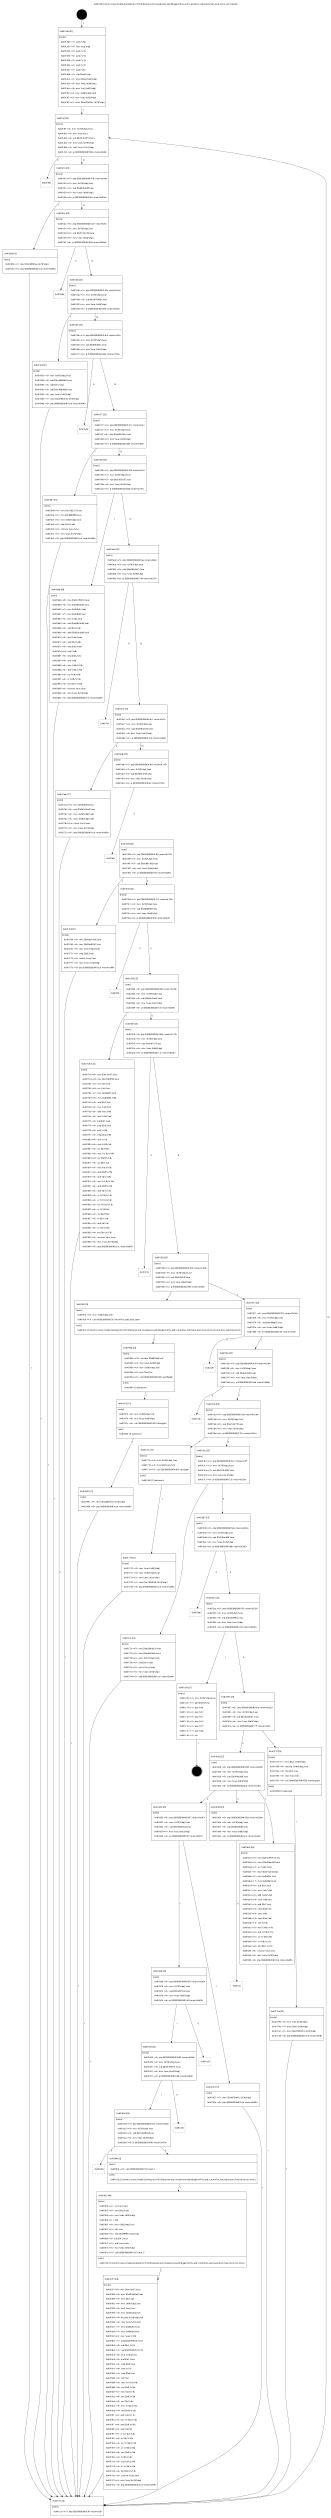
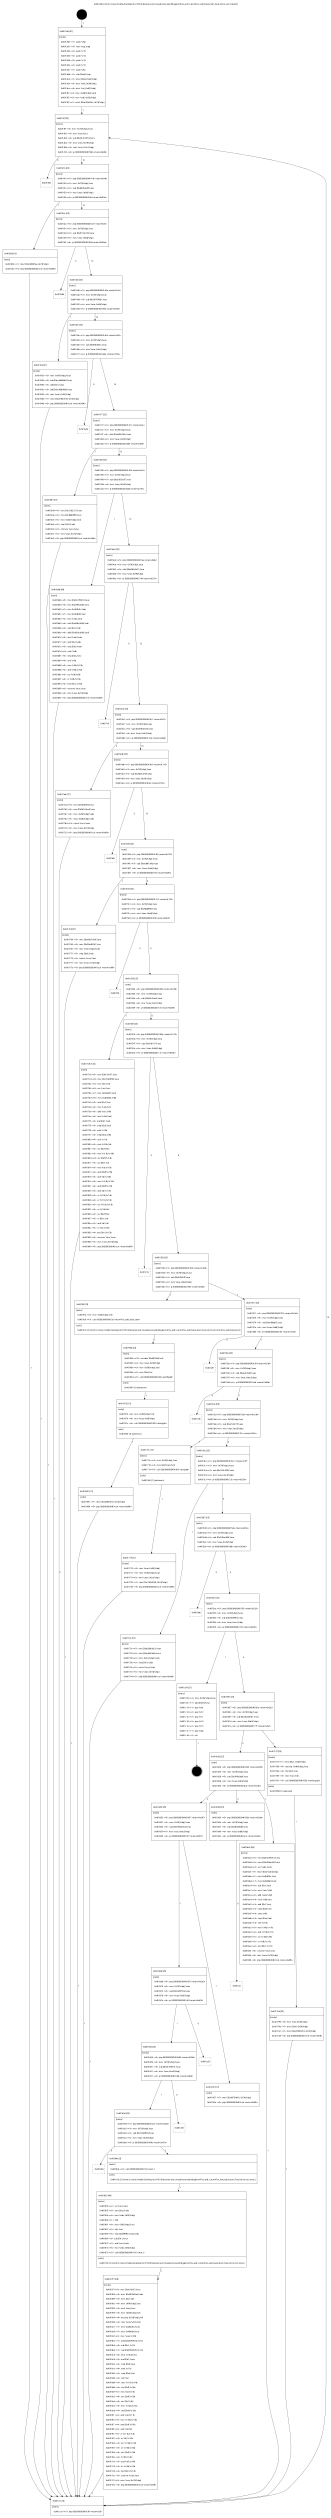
none -> (143, 813)
(261, 2350) -> none
